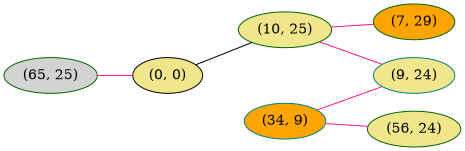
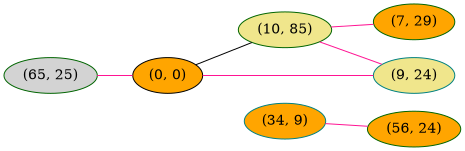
(285, 30) -> (285, 30)
(168, 75) -> (168, 75)
(349, 98) -> (288, 75)
(414, 129) -> (414, 129)
